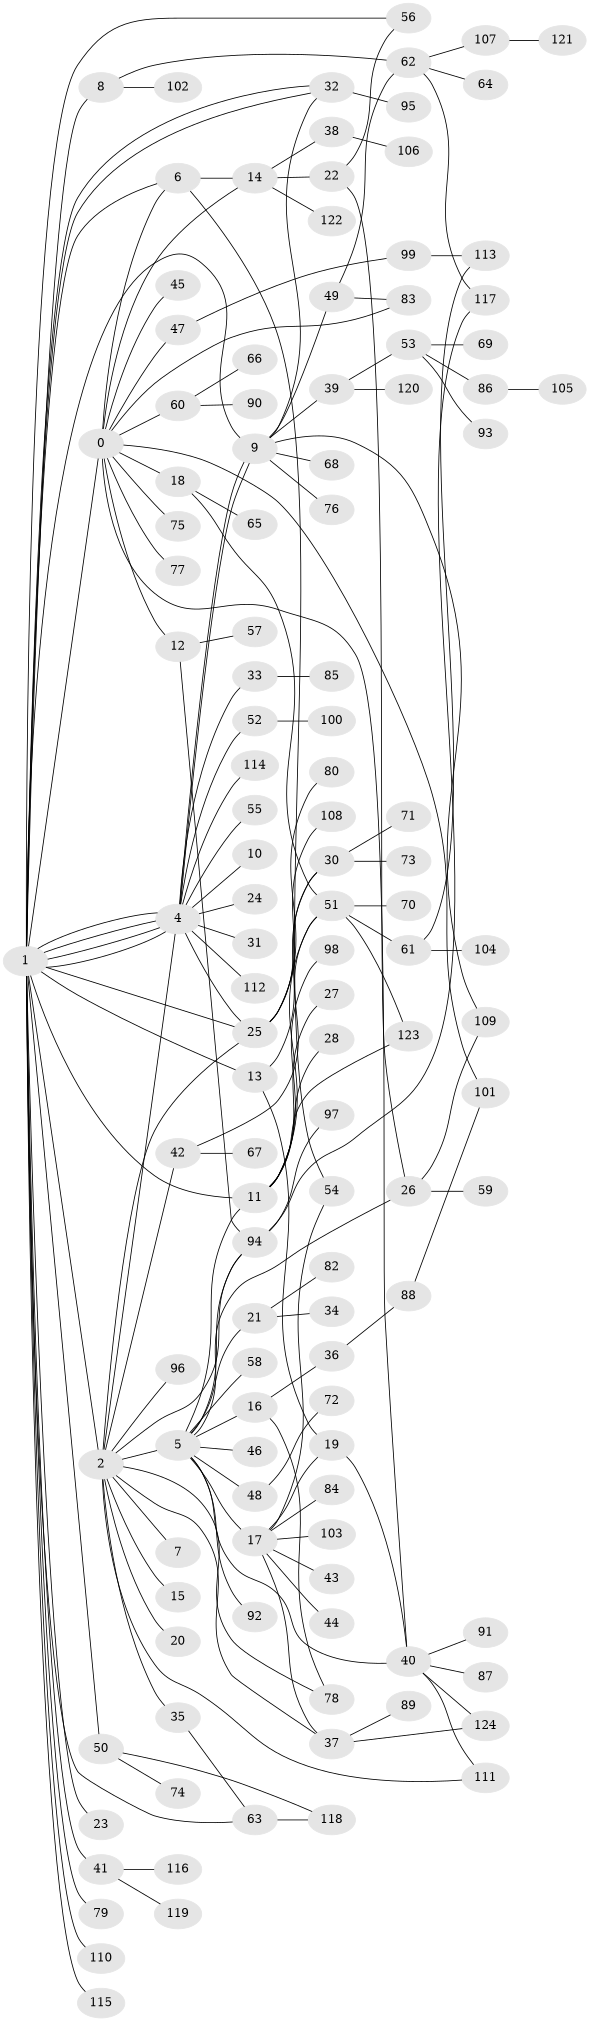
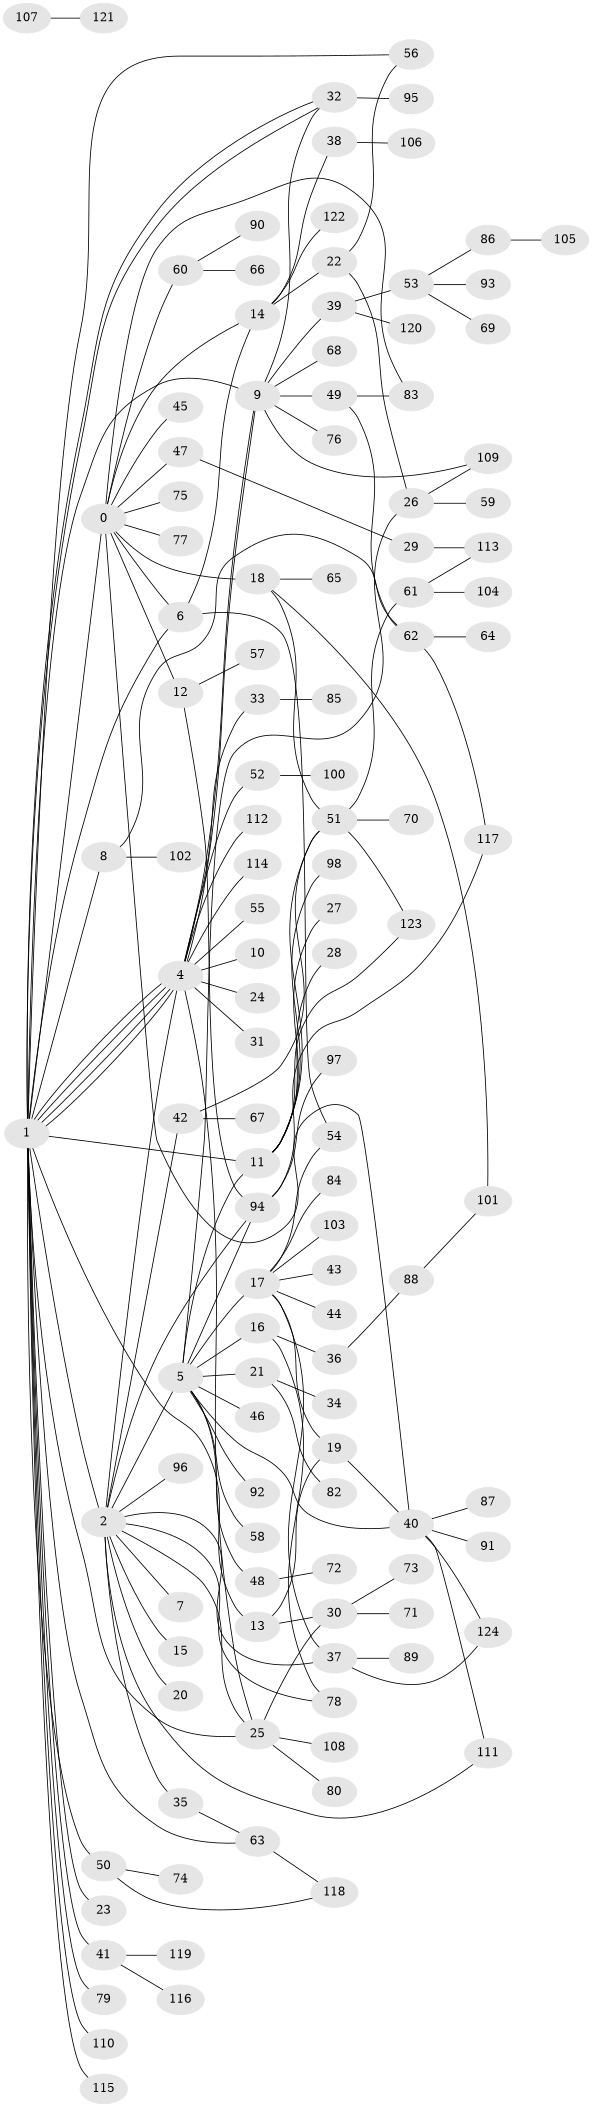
(447, 52) -> none
(409, 256) -> (411, 548)
(394, 697) -> (453, 859)
